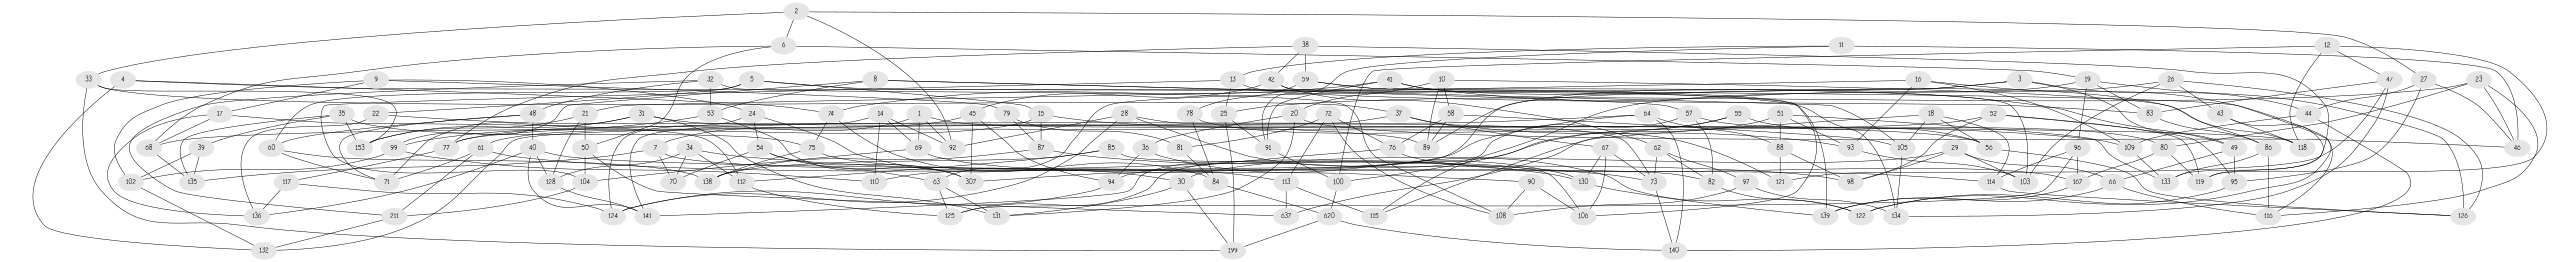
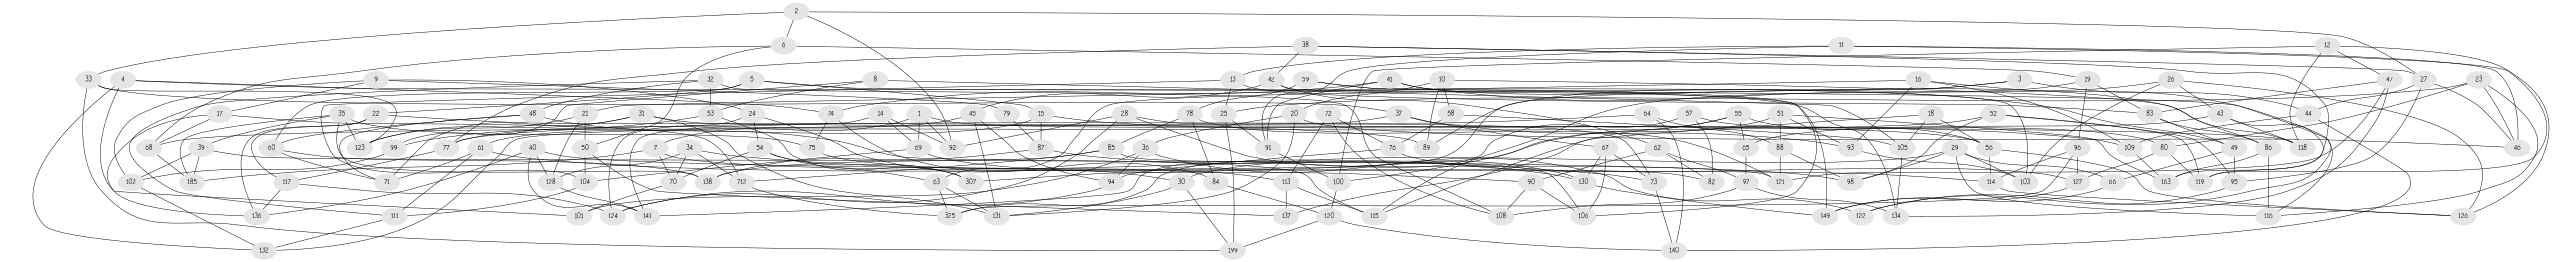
(1306, 61) -> (2059, 61)
(1283, 91) -> none
(2310, 103) -> (2278, 55)
(2126, 118) -> (2192, 131)
(533, 131) -> (856, 145)
none -> (1144, 133)
(2002, 135) -> (1990, 165)
(1435, 136) -> none
none -> (255, 139)
(360, 148) -> (360, 148)
(972, 148) -> (988, 176)
(1180, 148) -> none
none -> (1746, 148)
none -> (992, 161)
(758, 163) -> (590, 171)
(1656, 165) -> (1602, 163)
(192, 182) -> (192, 182)
(742, 182) -> (742, 182)
(874, 182) -> none
(2078, 182) -> (2078, 182)
(2166, 182) -> (2166, 182)
(1786, 200) -> none
(2212, 208) -> (2094, 208)
(395, 217) -> (395, 217)
none -> (579, 217)
(950, 217) -> (950, 217)
(1286, 217) -> (1286, 217)
(1329, 217) -> (1329, 217)
(1825, 217) -> (1825, 217)
